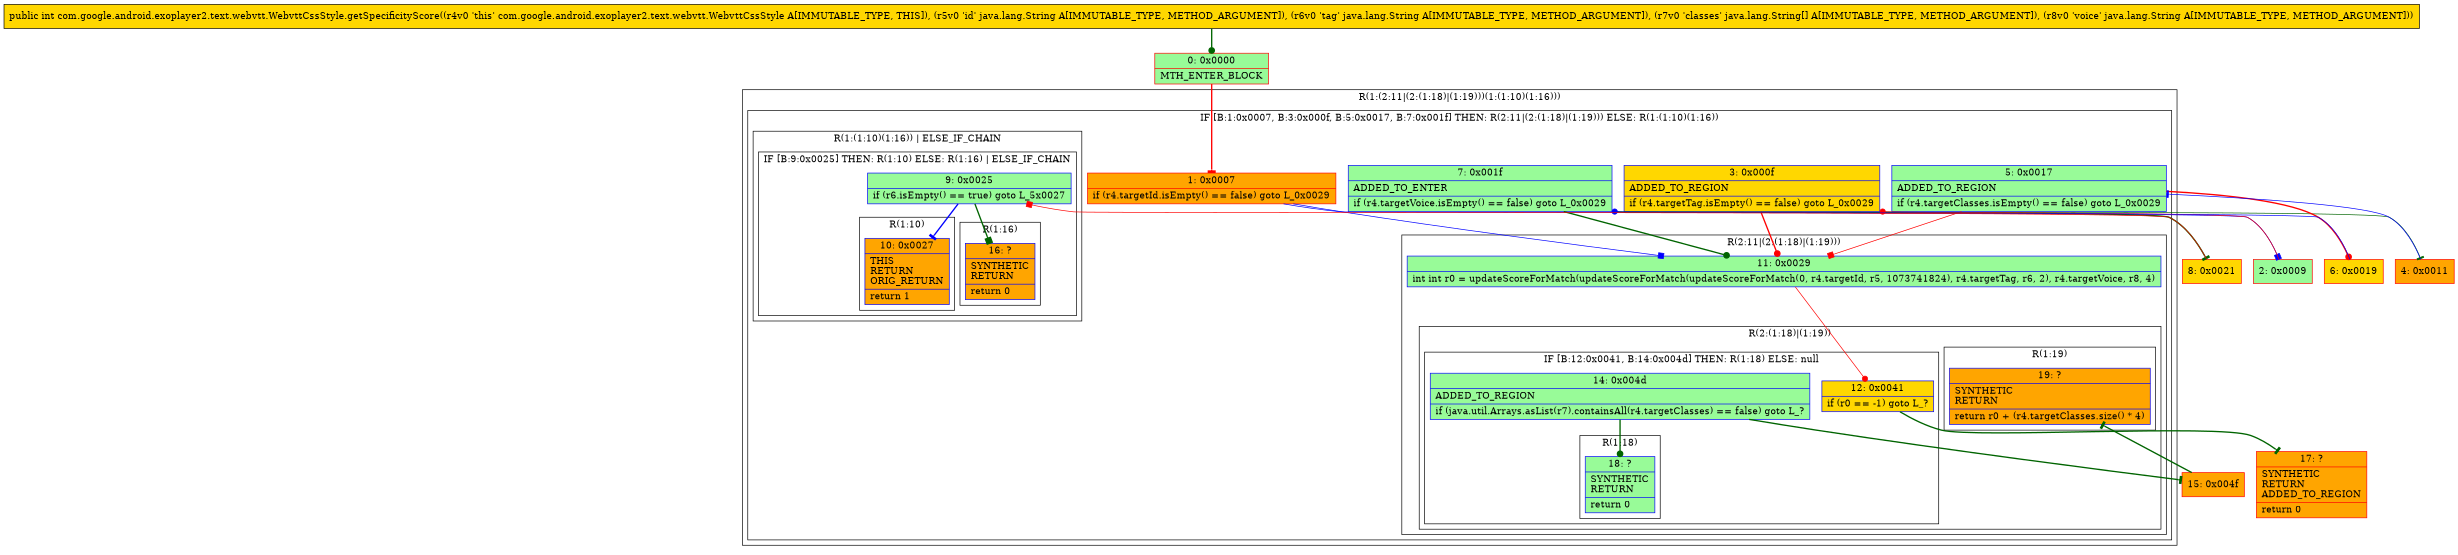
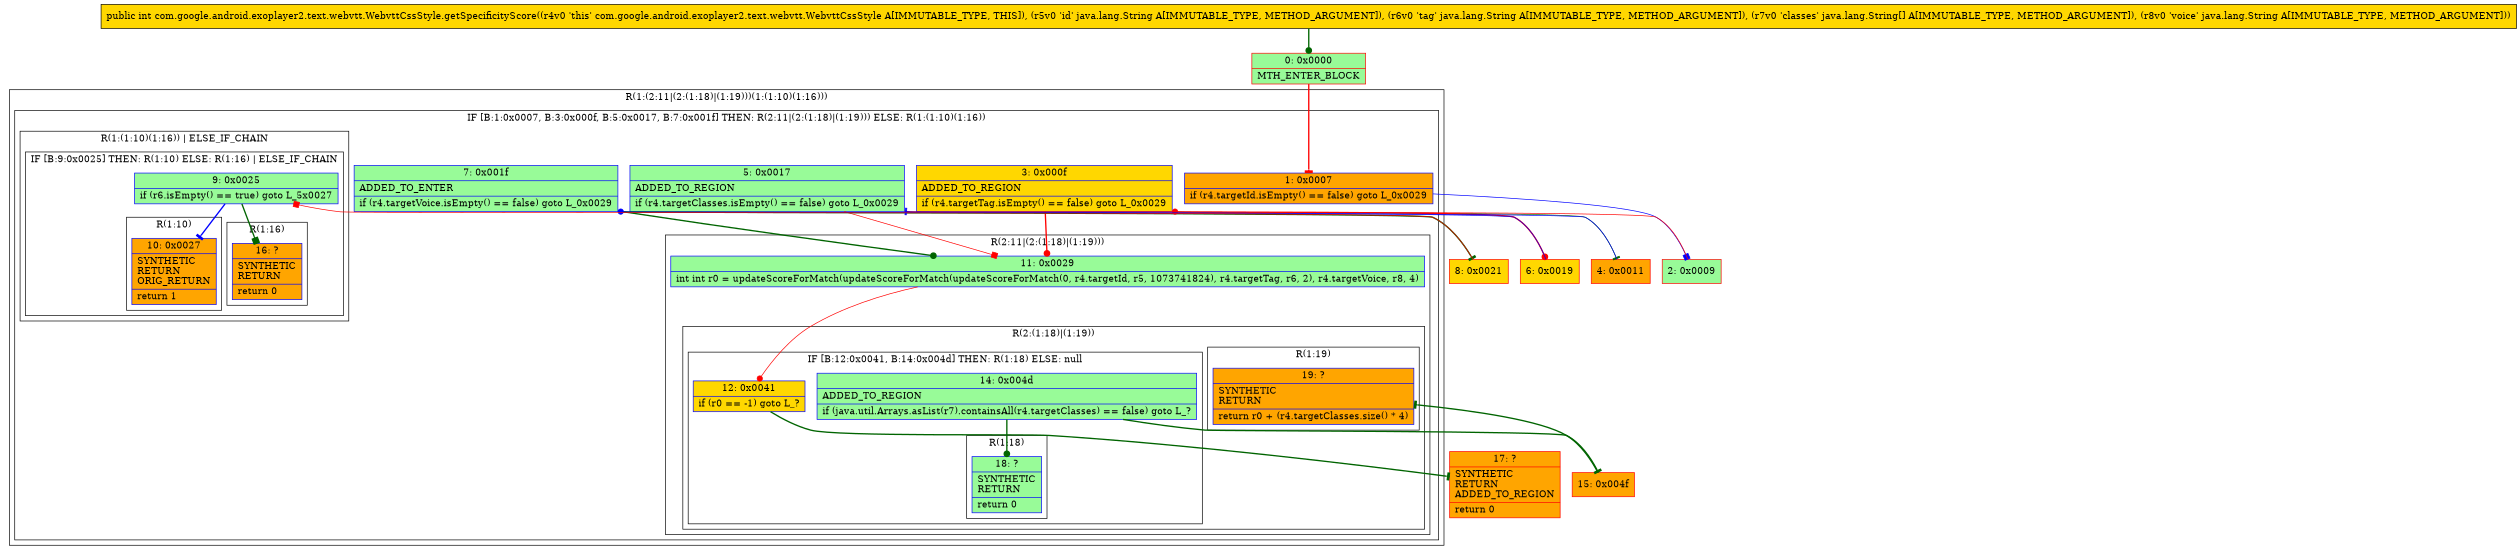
(1212, 188) -> (1309, 188)
(1466, 230) -> none
(883, 261) -> (167, 261)
